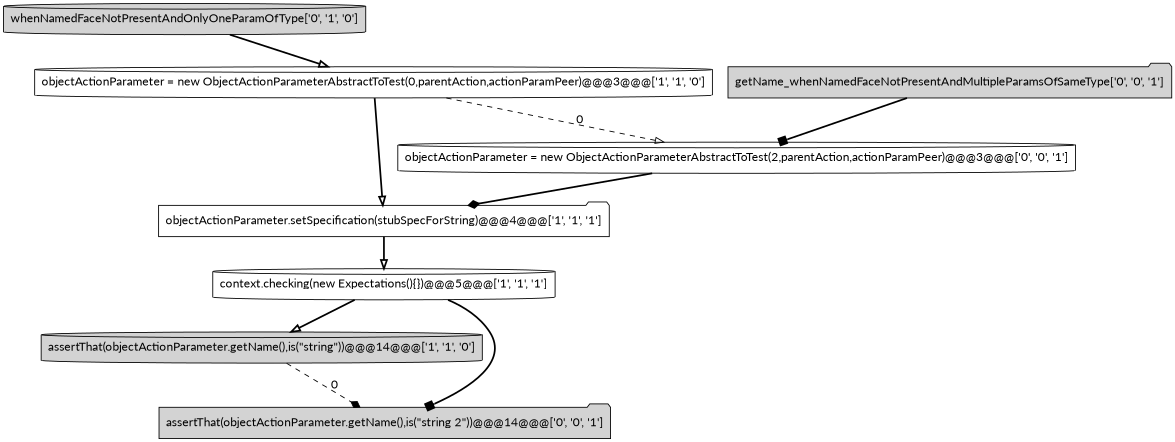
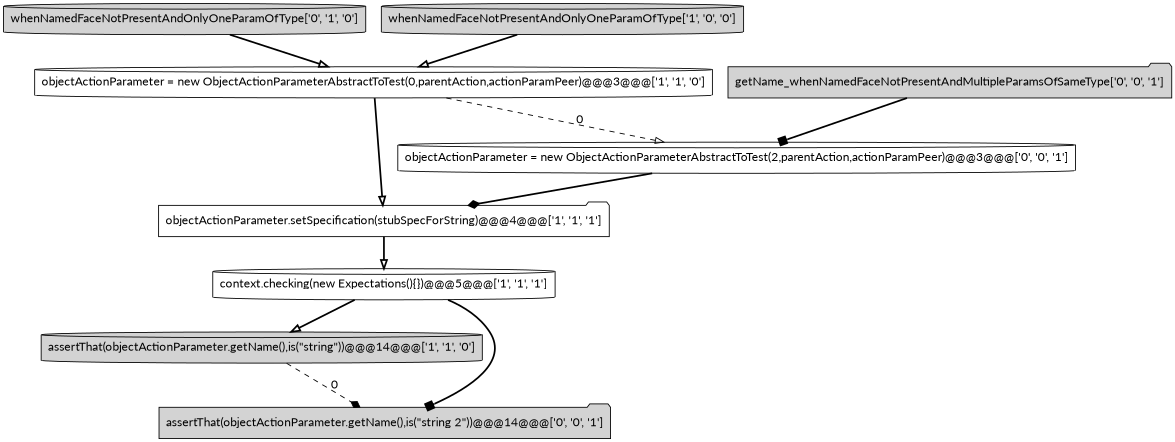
none -> (562, 19)
